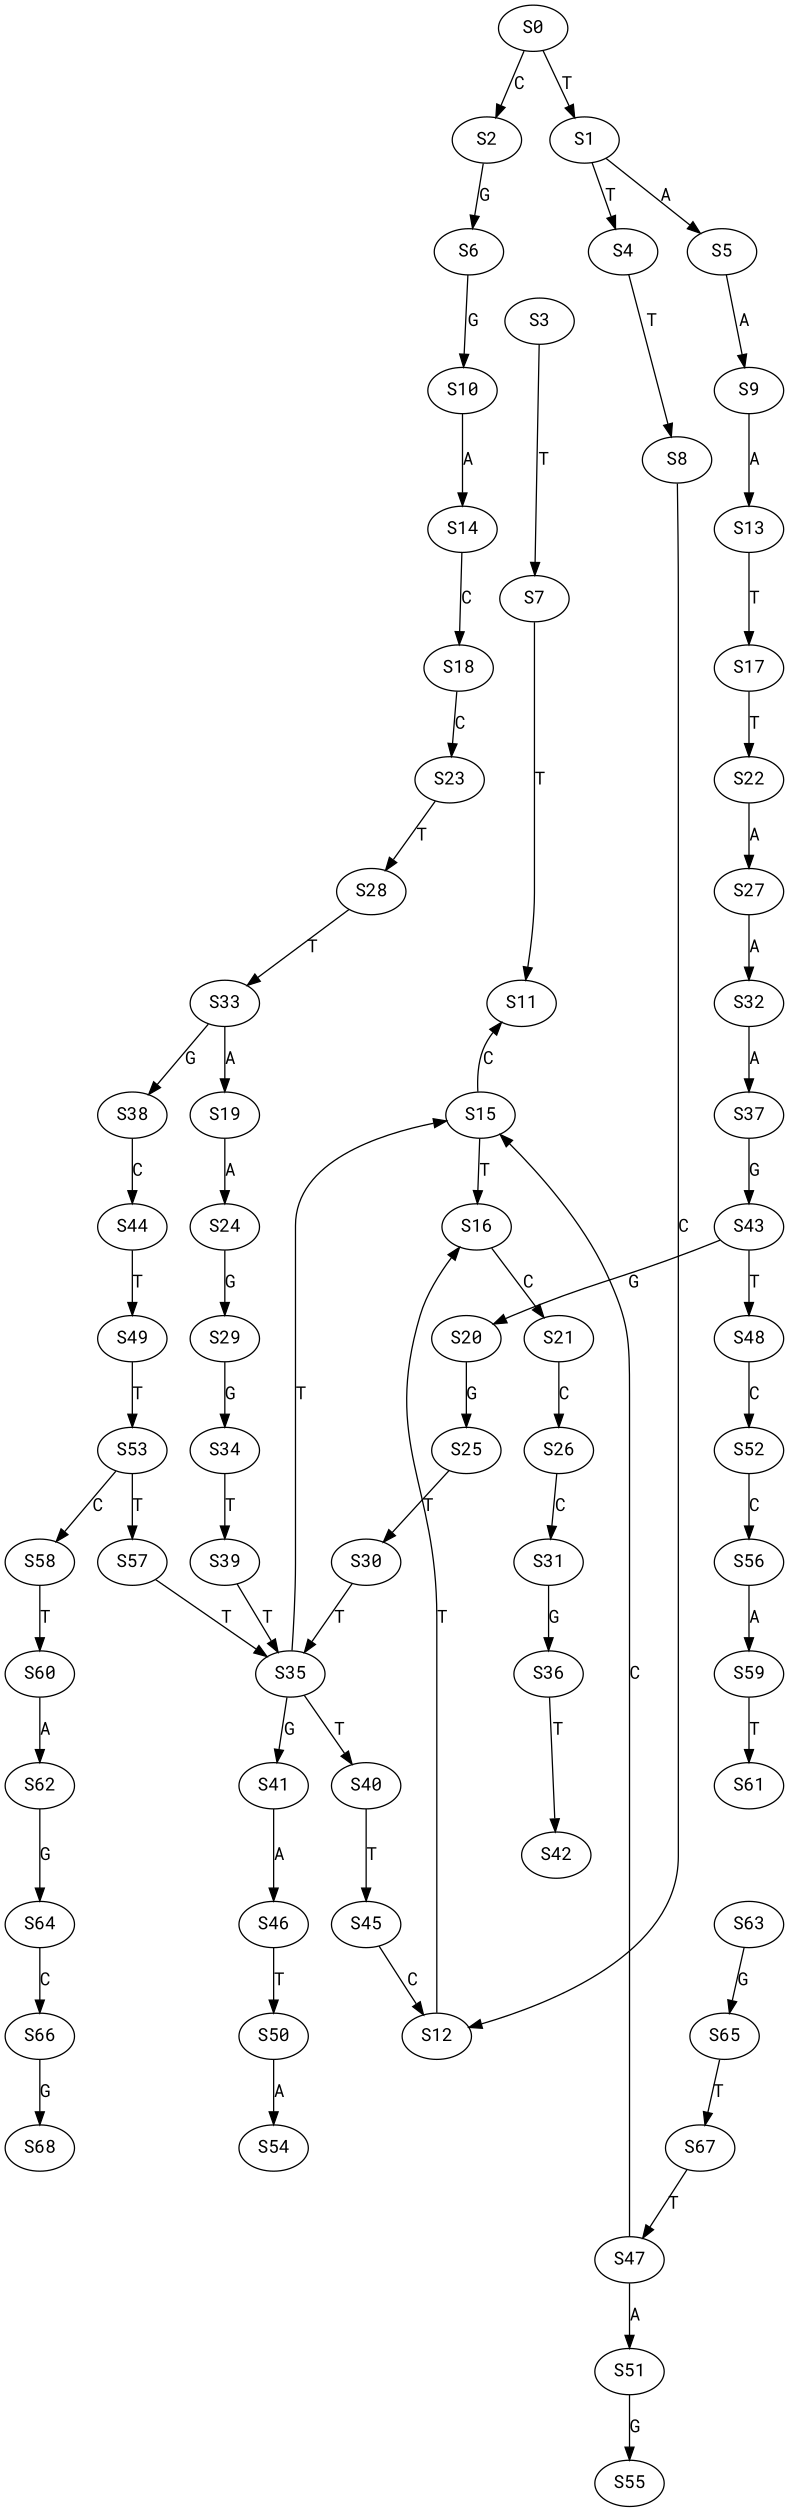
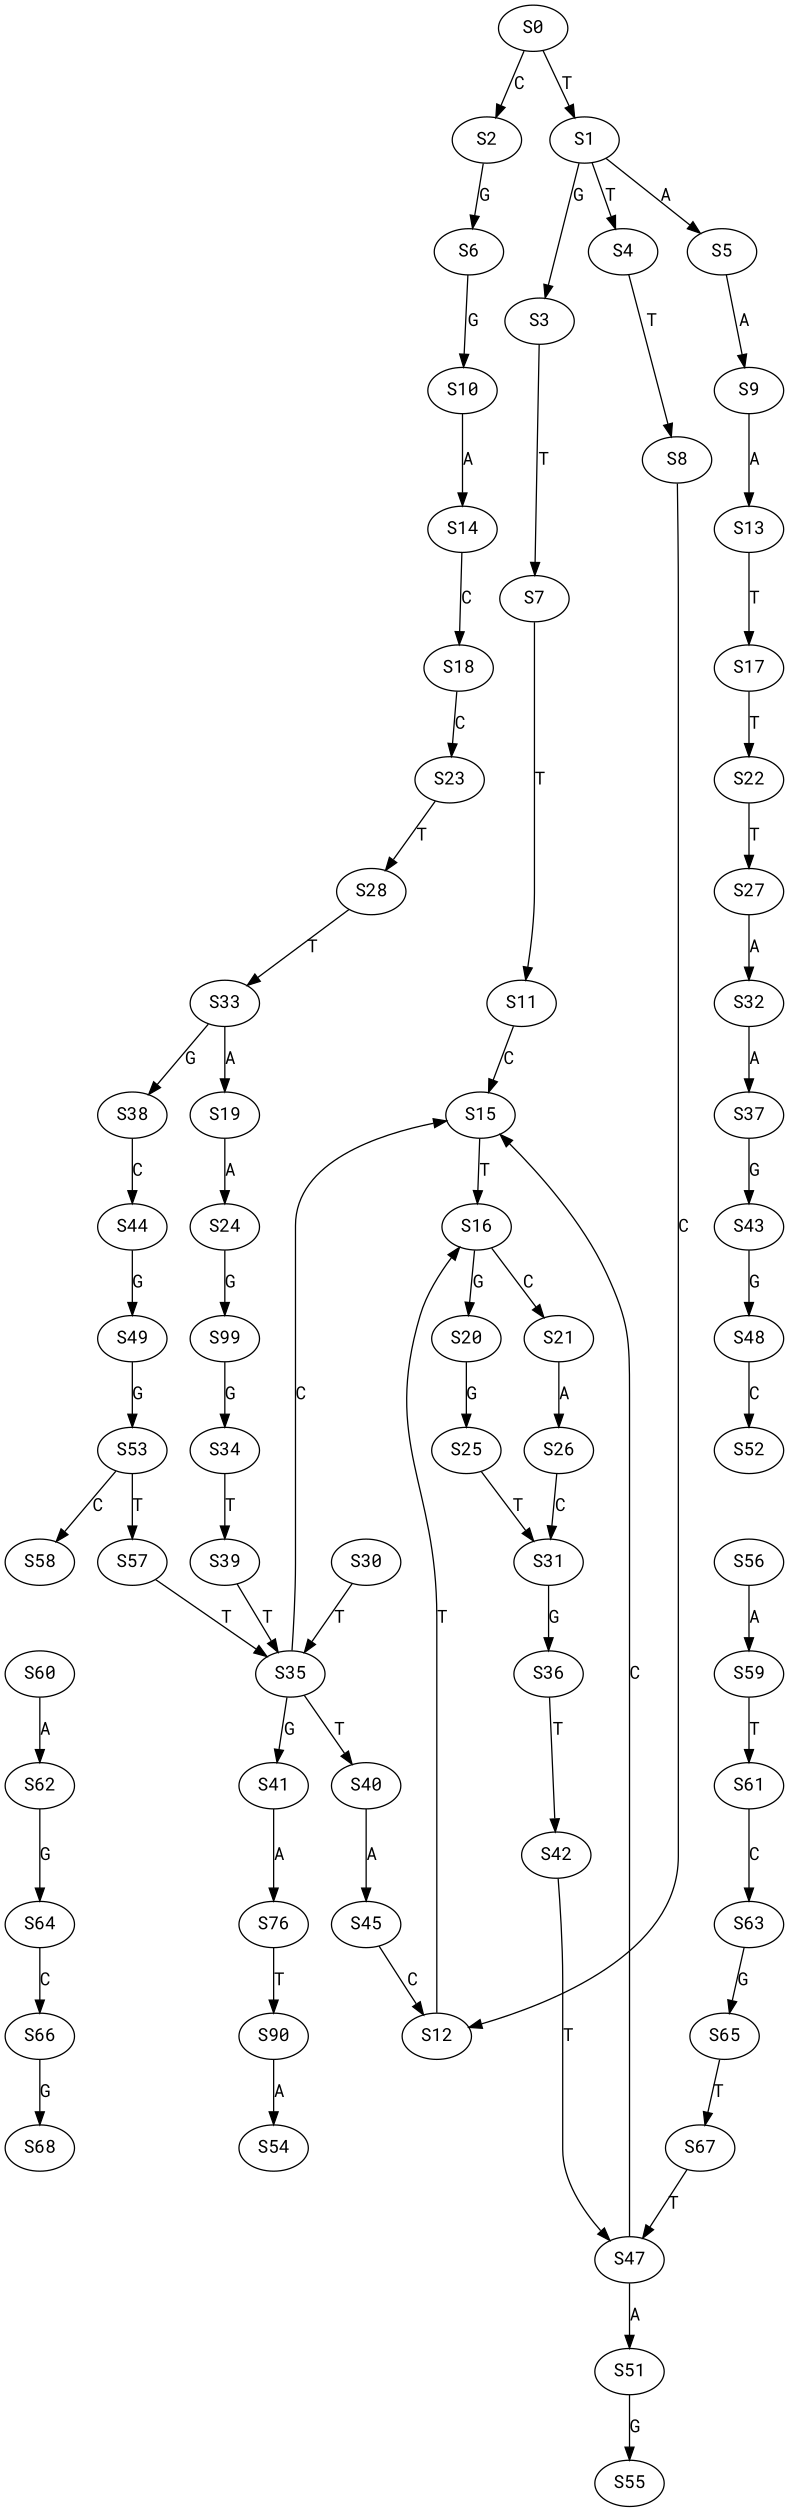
none -> (564, 224)
(755, 836) -> (755, 836)
(480, 1061) -> (503, 1053)
(618, 1277) -> (472, 1276)
(138, 1283) -> (138, 1283)
(755, 1283) -> (755, 1283)
(225, 1339) -> (225, 1339)
(138, 1395) -> (138, 1395)
(301, 1395) -> (301, 1395)
(565, 1395) -> (565, 1395)
(749, 1500) -> none
(415, 1508) -> (504, 1501)
(40, 1612) -> none
none -> (749, 1848)
(372, 1855) -> (372, 1855)
(274, 1925) -> (274, 1925)
(274, 2036) -> (274, 2036)
none -> (563, 2060)
